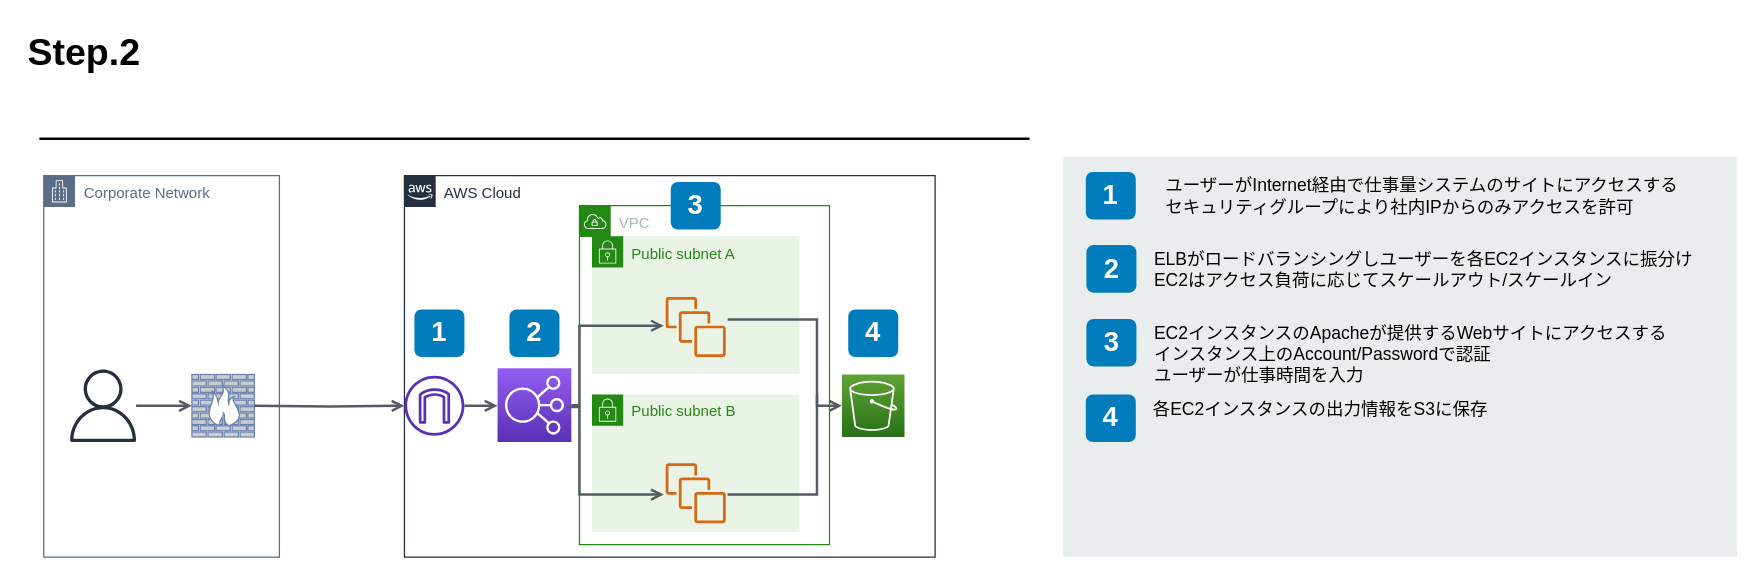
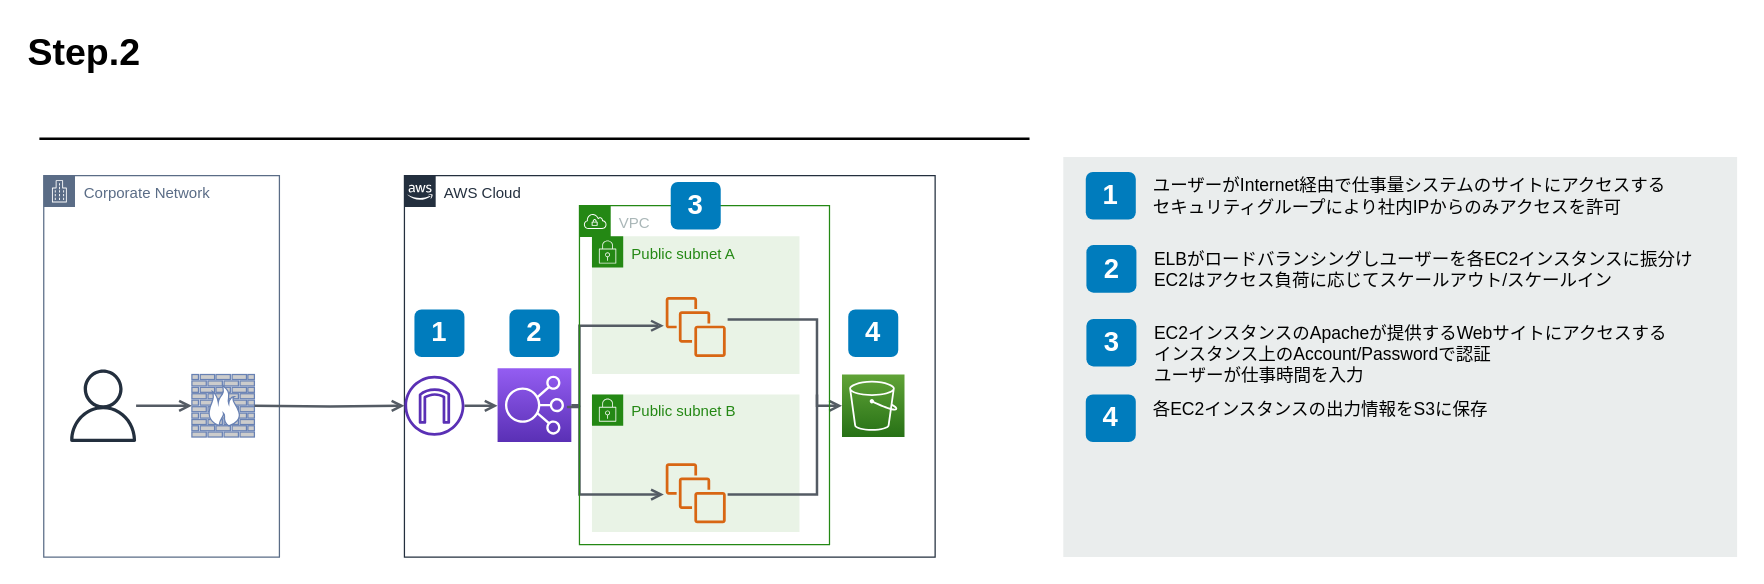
(1443, 202) -> (1431, 202)
